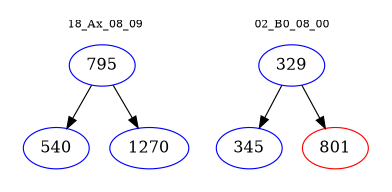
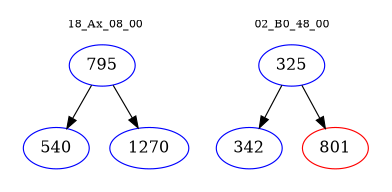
(106, 25) -> (106, 25)
(292, 25) -> (292, 25)
(292, 65) -> (292, 65)
(249, 148) -> (249, 148)
